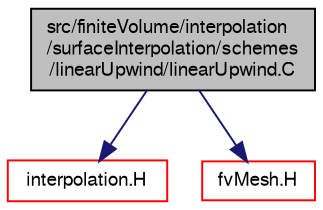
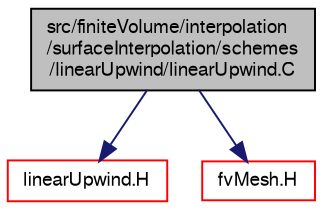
(88, 181) -> (88, 181)
